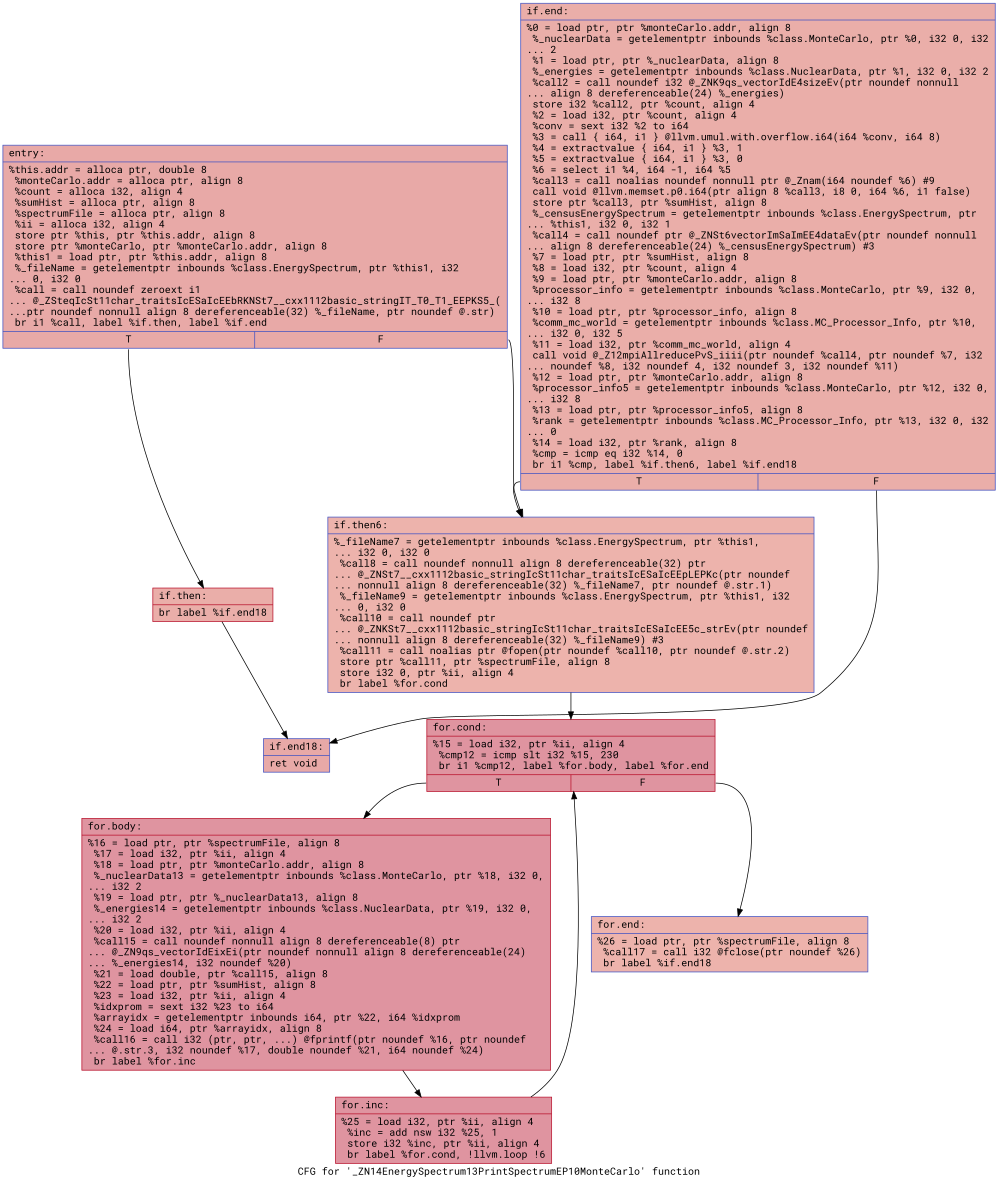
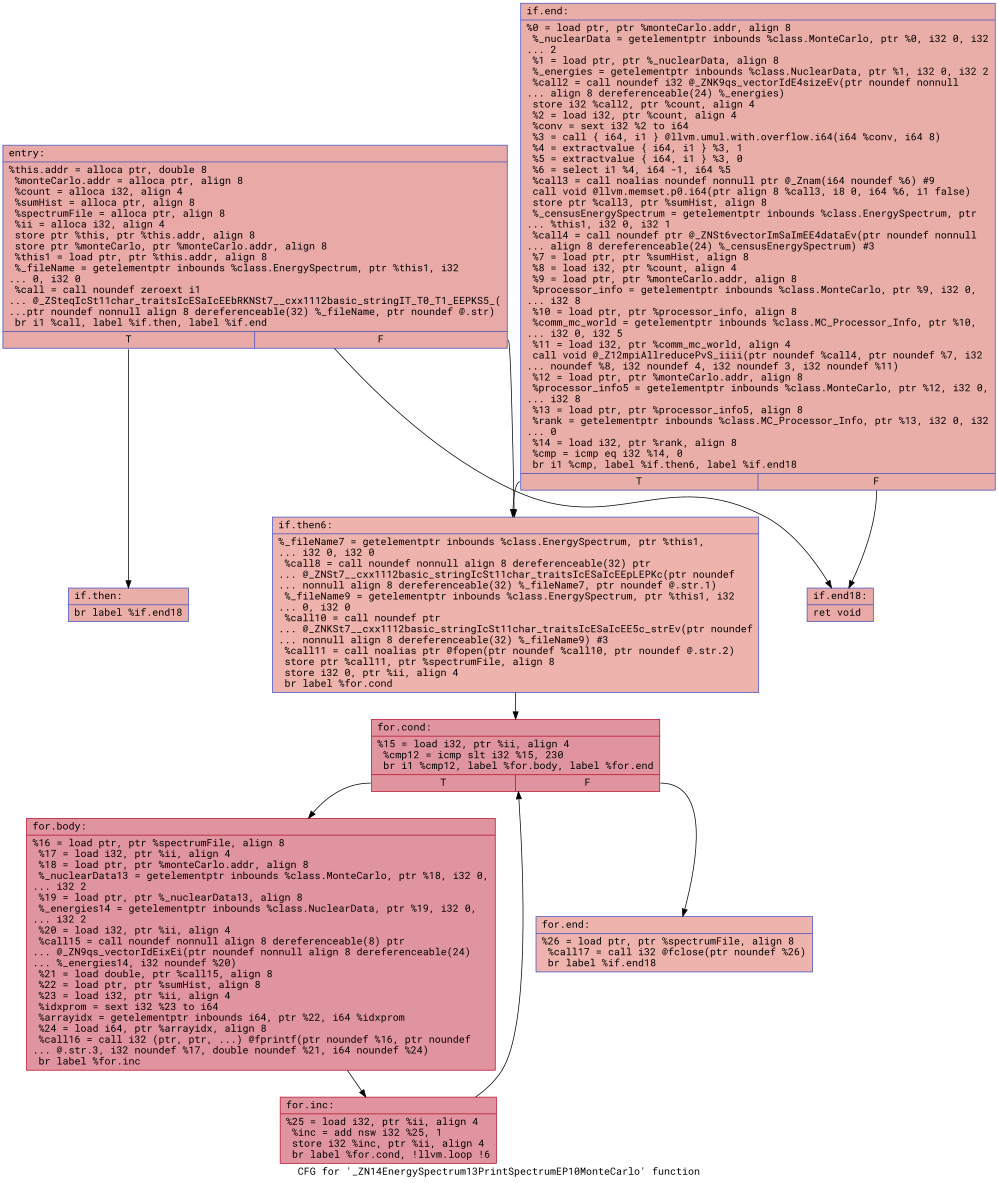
(213, 605) -> (128, 605)
(253, 677) -> (571, 505)
